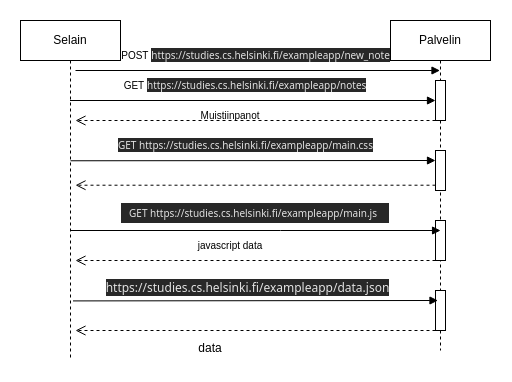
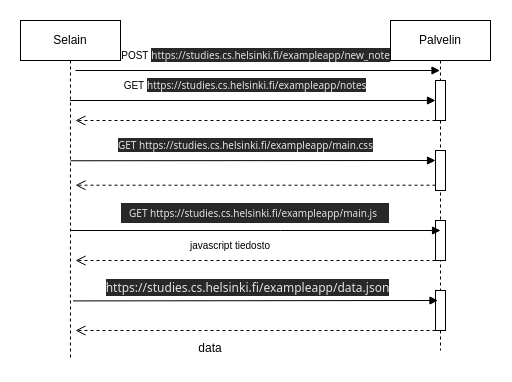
(231, 116) -> none
(231, 246) -> (231, 246)
